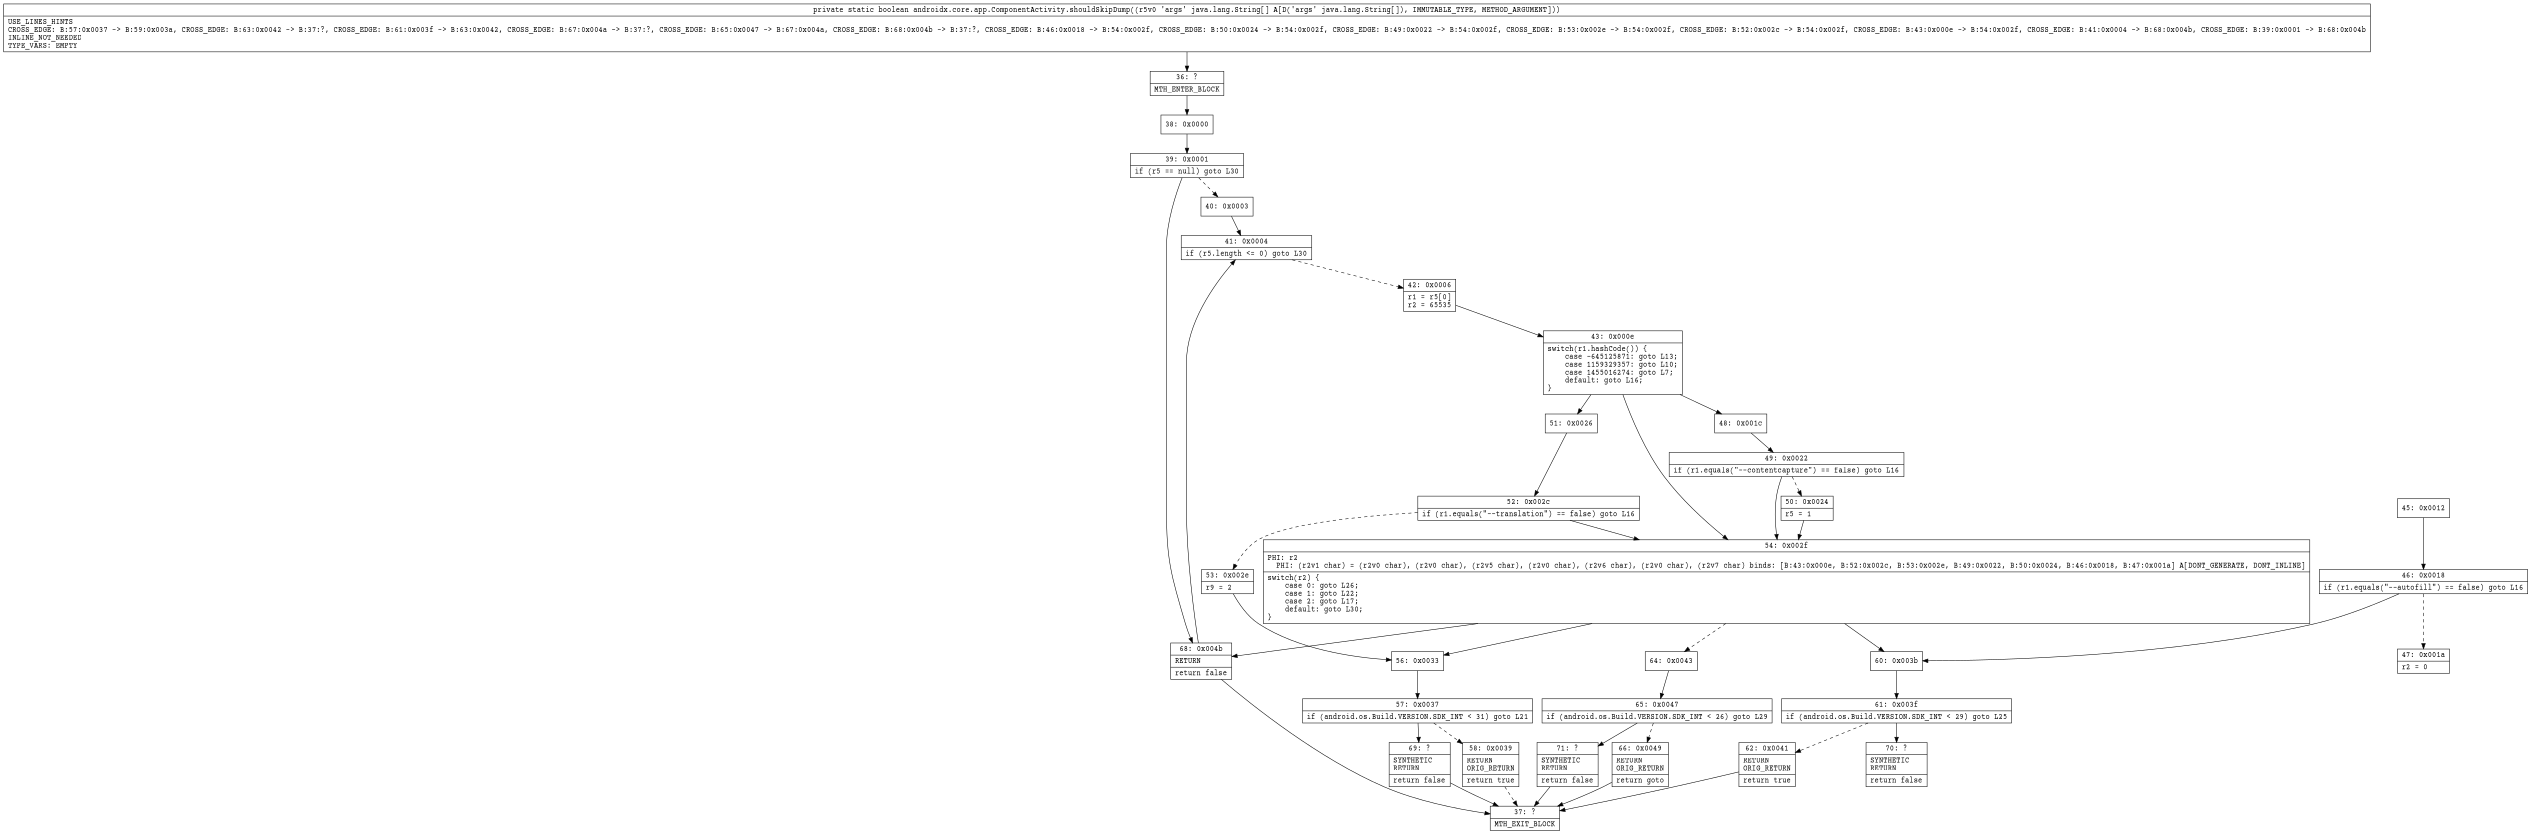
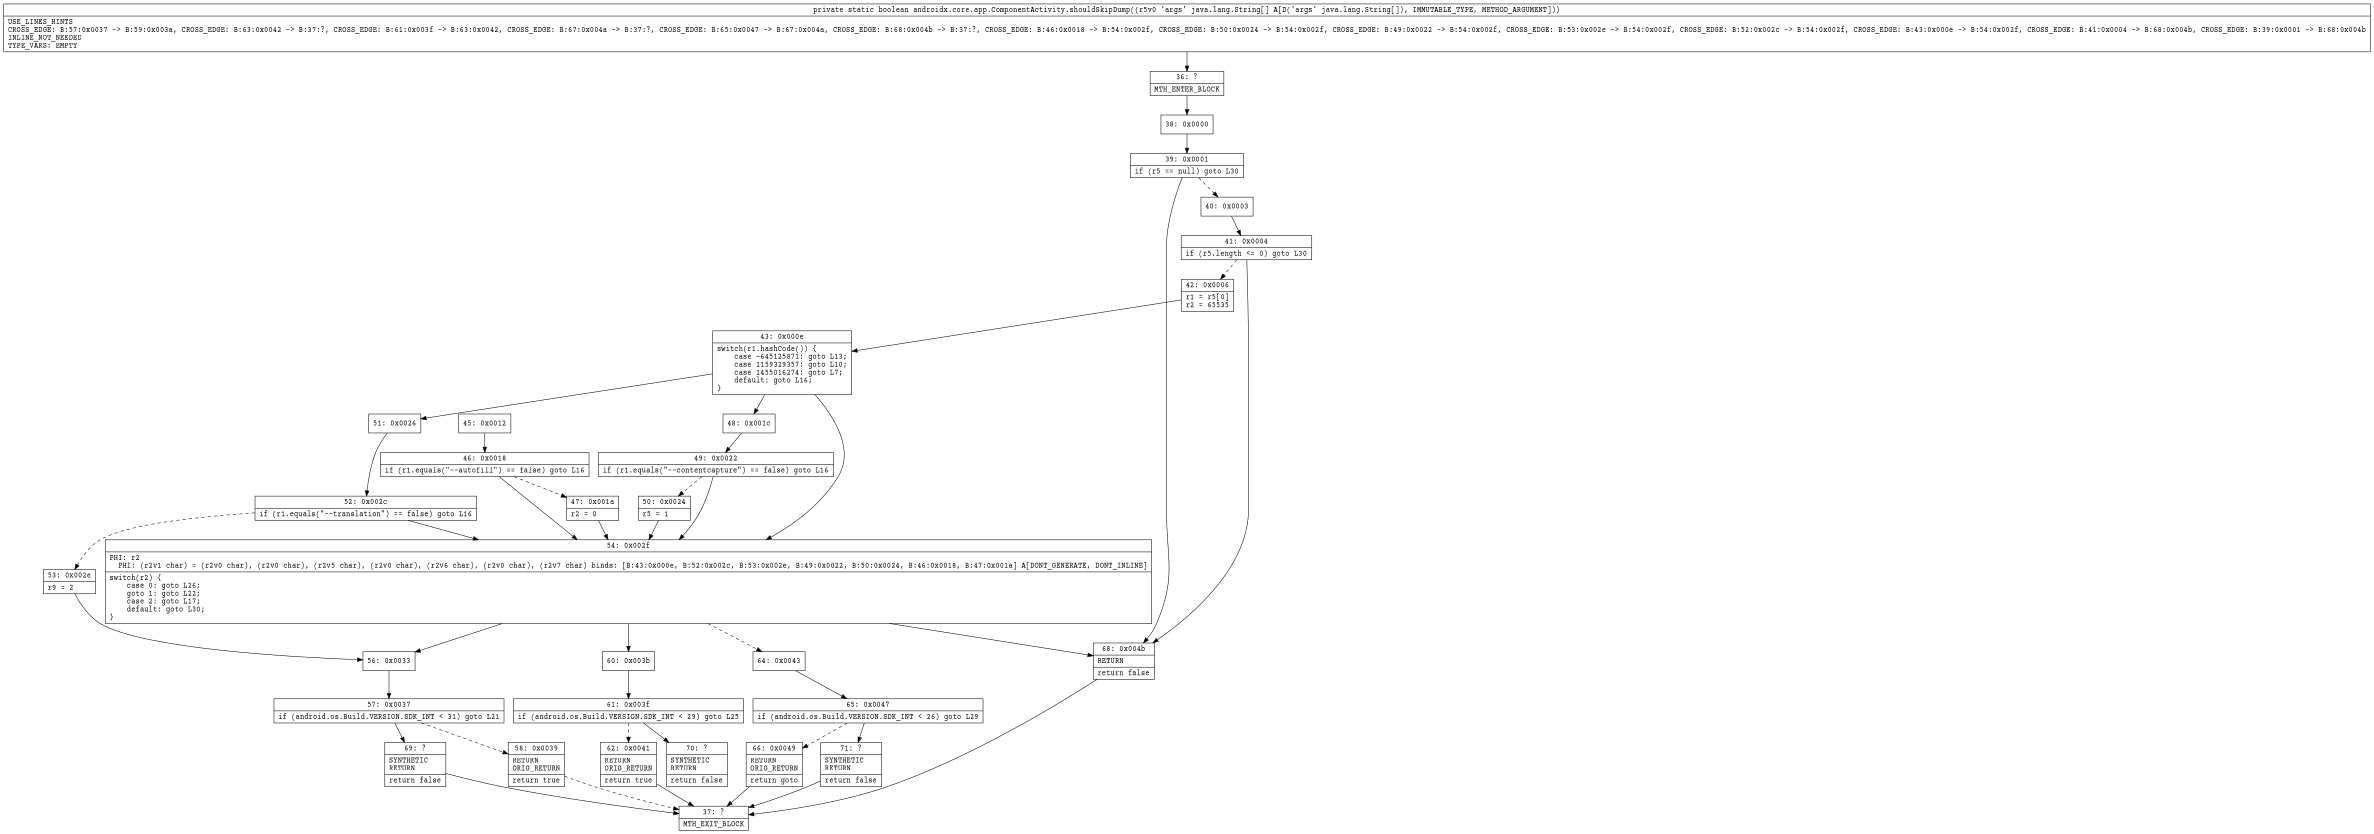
(1186, 448) -> (1249, 467)
none -> (602, 528)
(1313, 594) -> (155, 594)
(2167, 648) -> (536, 507)
